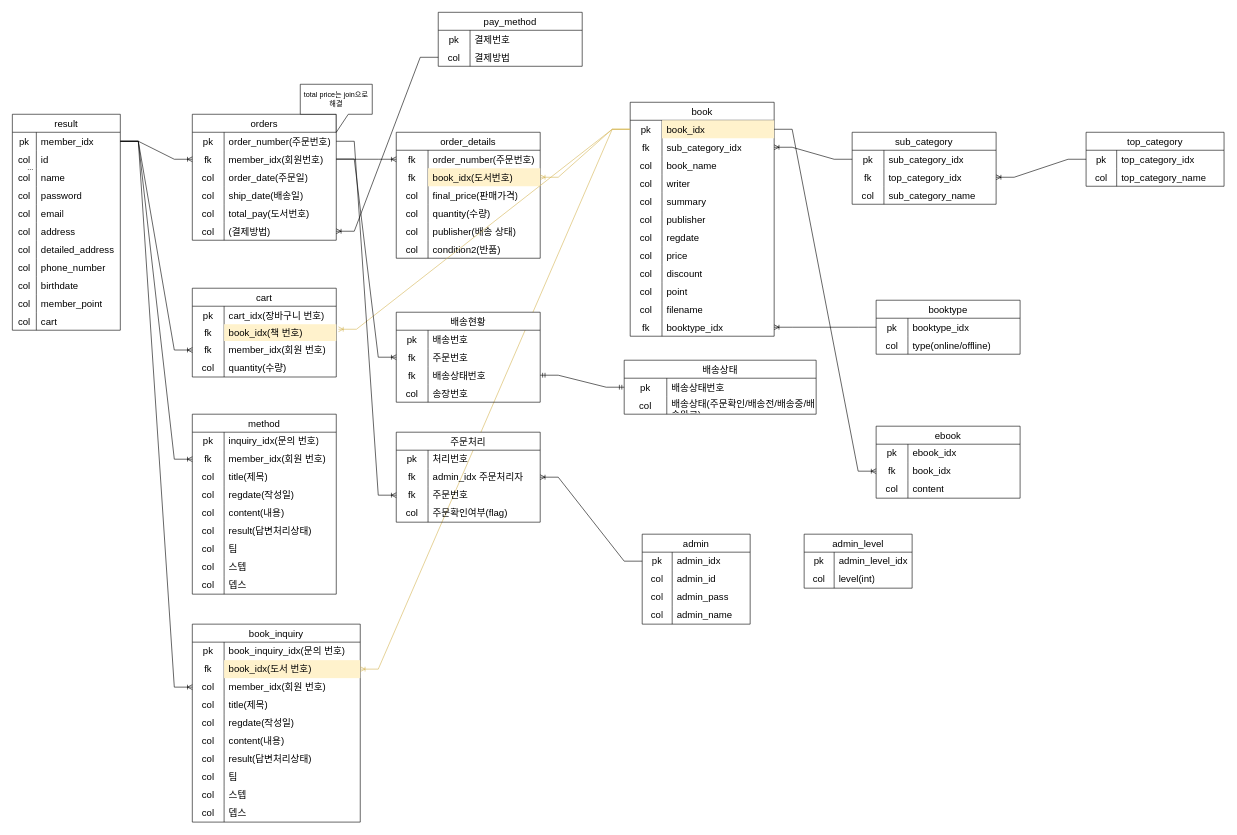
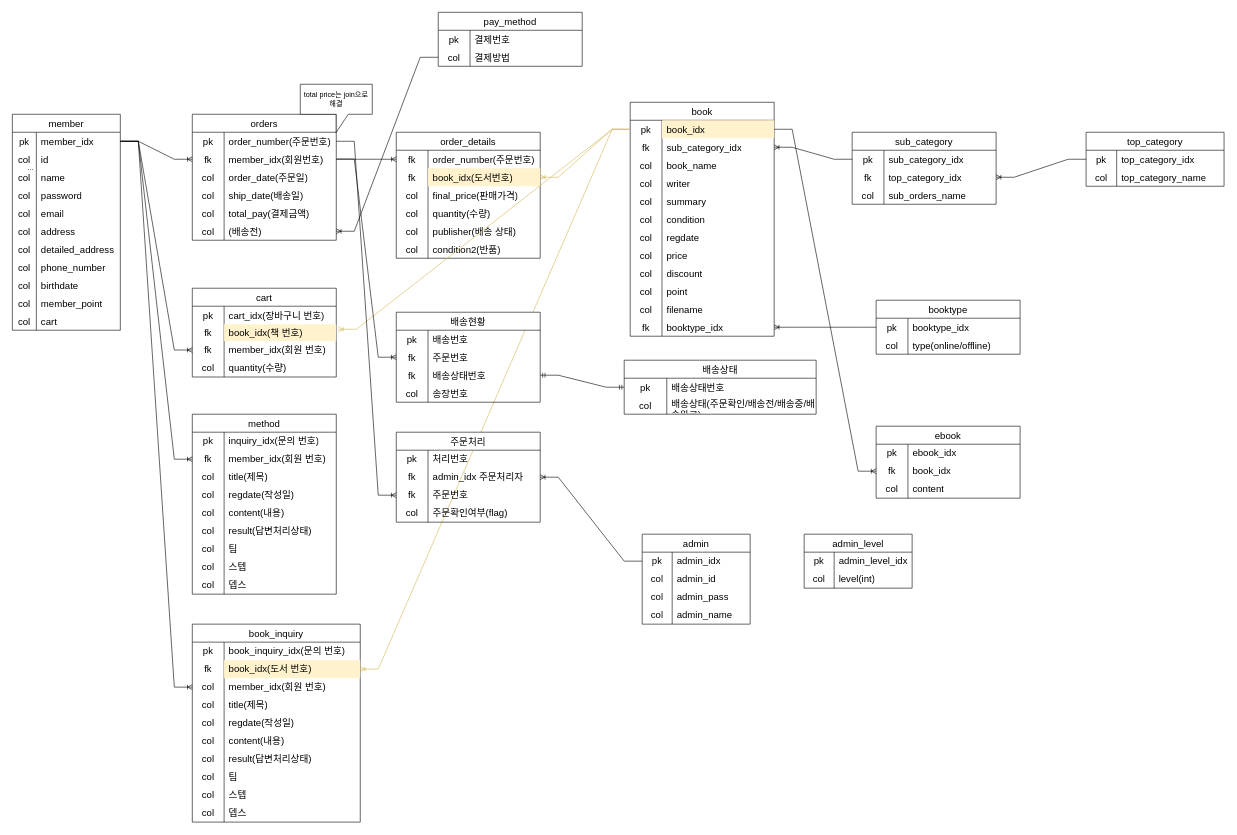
(66, 124) -> (66, 124)
(935, 195) -> (929, 195)
(276, 213) -> (276, 213)
(689, 219) -> (689, 219)
(253, 231) -> (249, 231)
